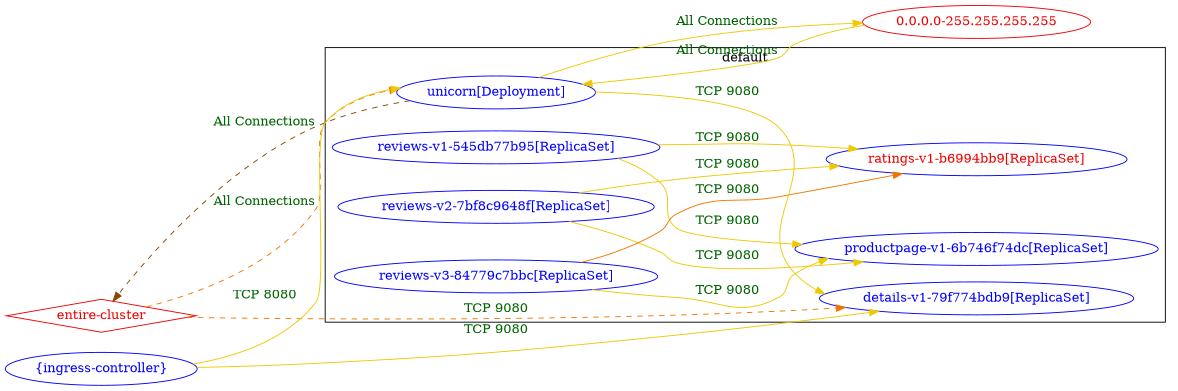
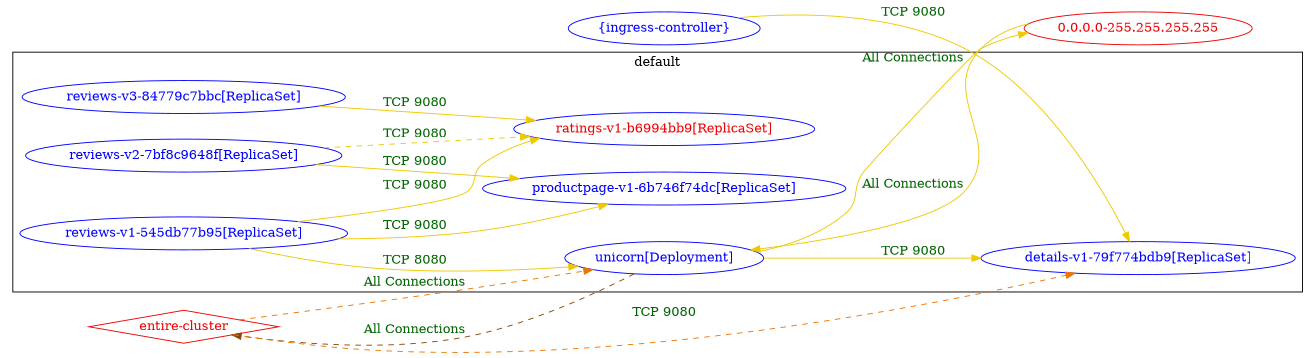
(704, 177) -> (422, 142)
(730, 200) -> (423, 113)
(318, 295) -> (408, 270)
(715, 303) -> none
